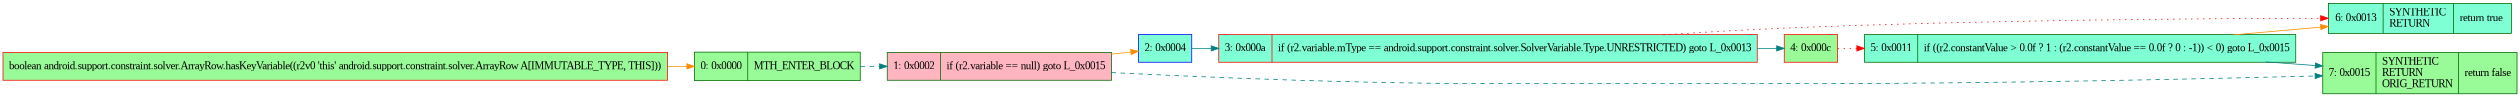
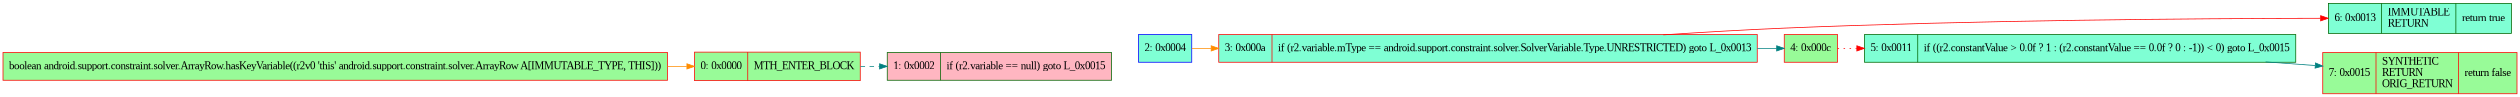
(2418, 12) -> (2419, 12)
(1992, 22) -> (1992, 22)
(2277, 31) -> none
(1201, 48) -> (1201, 48)
(1121, 53) -> none
(777, 66) -> (777, 66)
(2420, 73) -> (2420, 73)
(1713, 84) -> none
